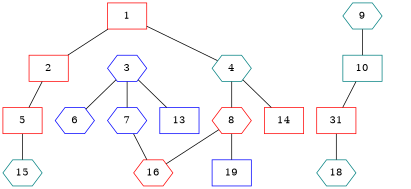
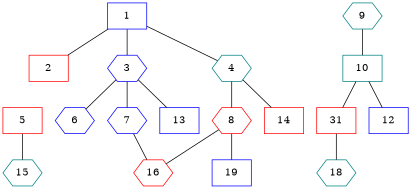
(127, 16) -> (127, 16)
none -> (127, 42)
(36, 95) -> none
none -> (389, 121)
